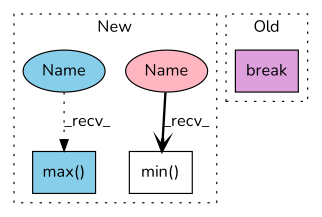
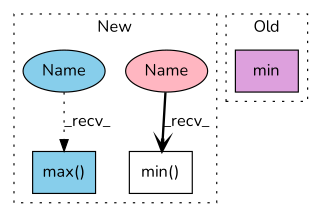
(267, 71) -> (267, 71)
